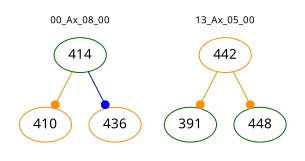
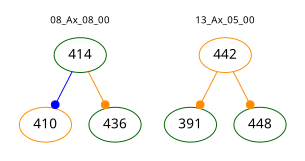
(80, 21) -> (80, 21)
(65, 86) -> (65, 86)
(96, 86) -> (96, 86)
(115, 125) -> (115, 125)
